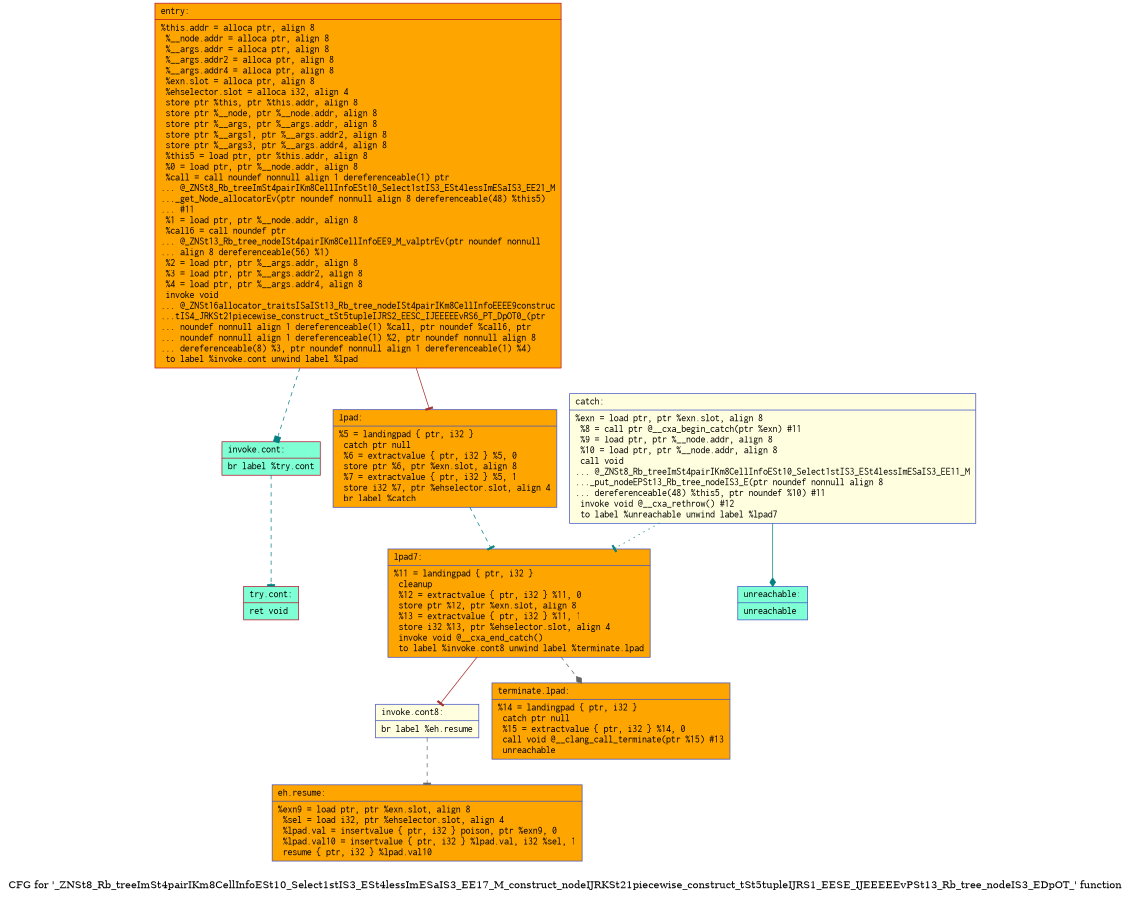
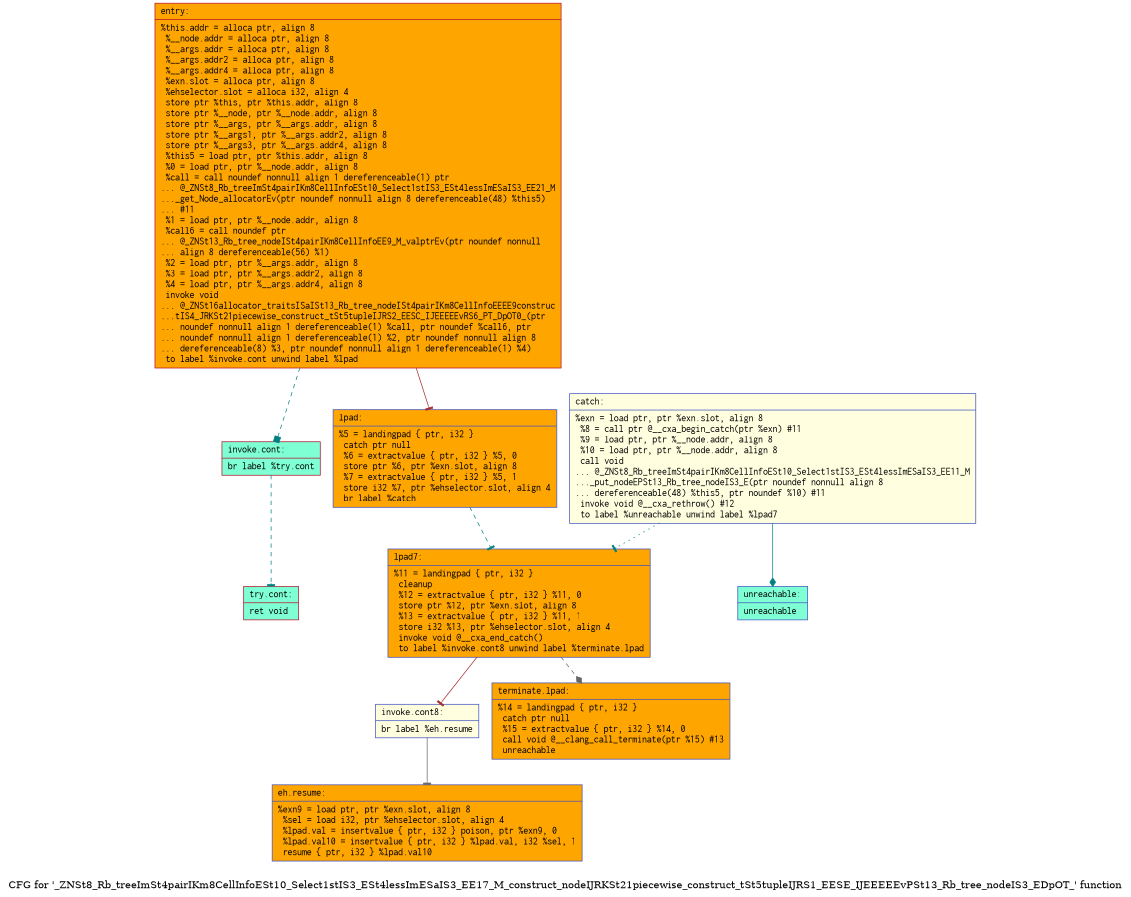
(427, 759) -> (427, 759)
